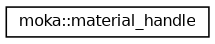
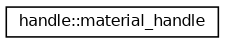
(108, 22) -> (112, 22)
